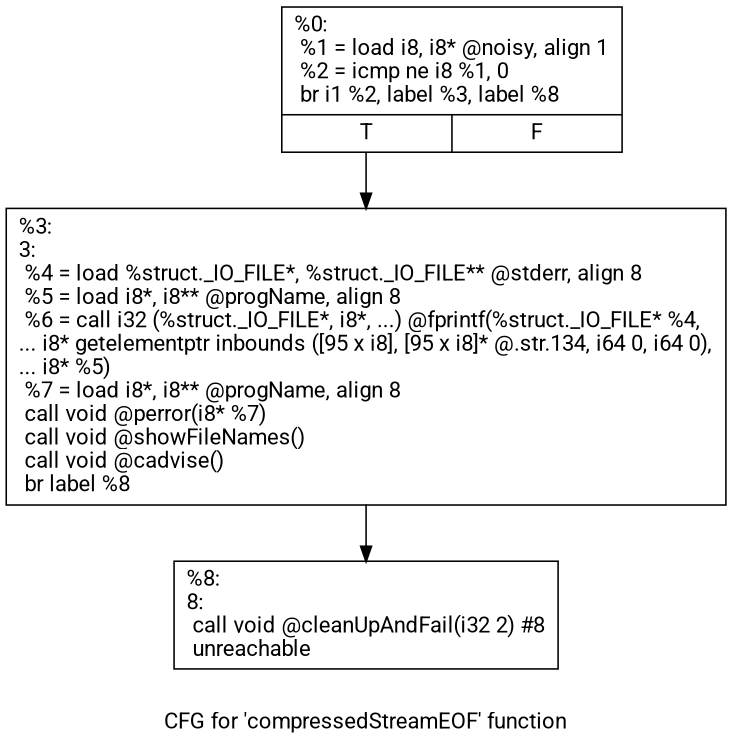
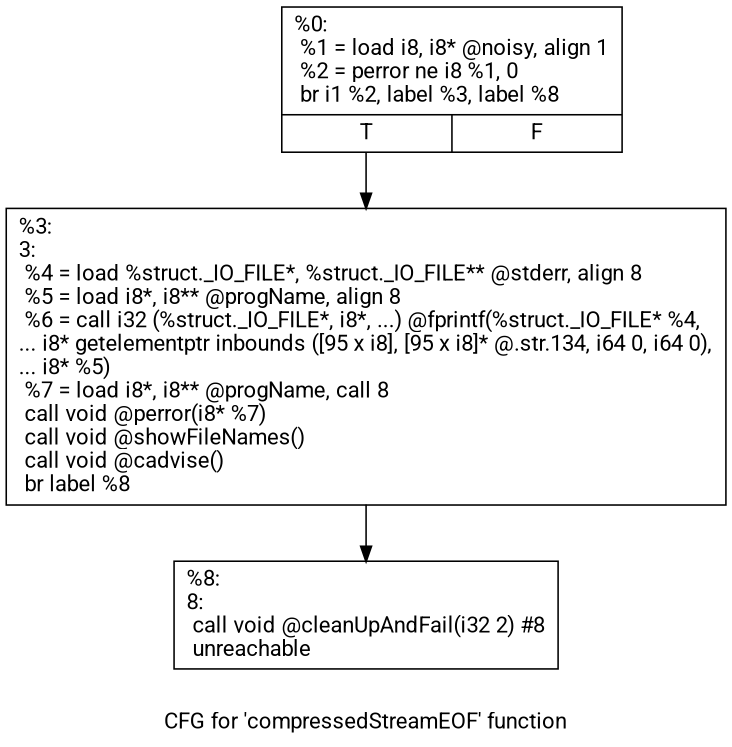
(402, 72) -> (407, 72)
(210, 391) -> (205, 391)
